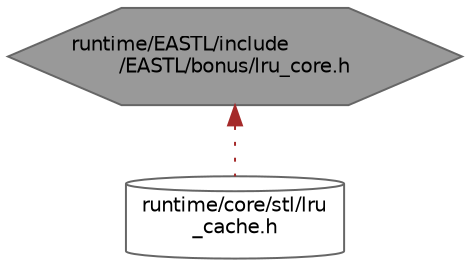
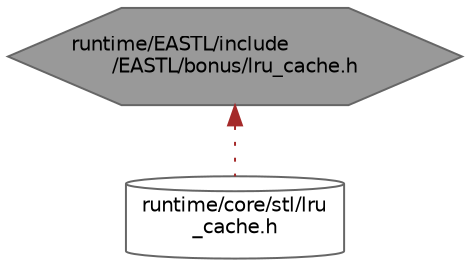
(235, 57) -> (235, 57)
